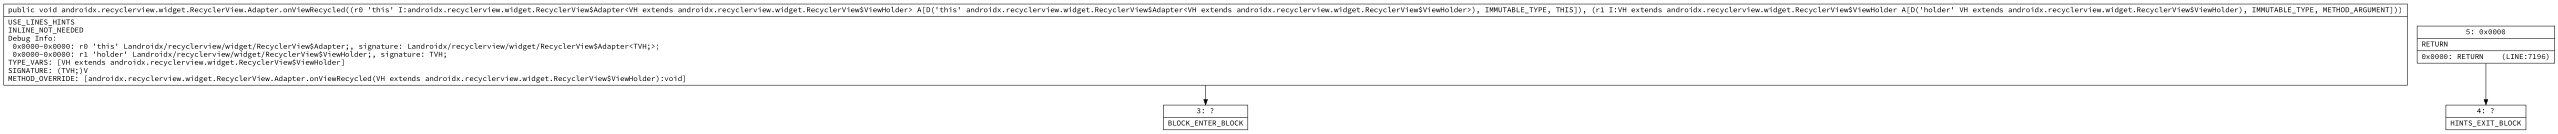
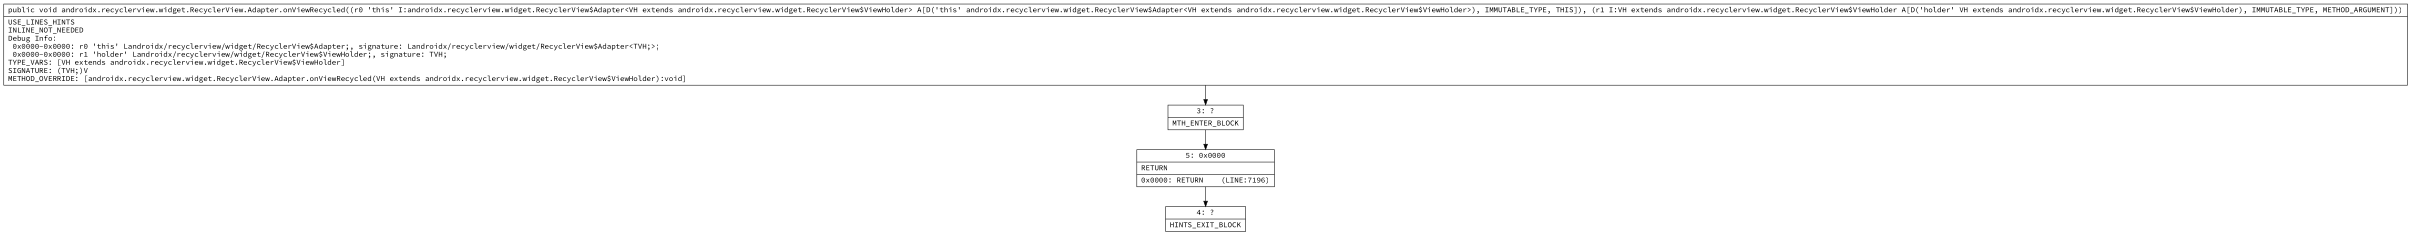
(1206, 123) -> (1206, 123)
none -> (1206, 137)
